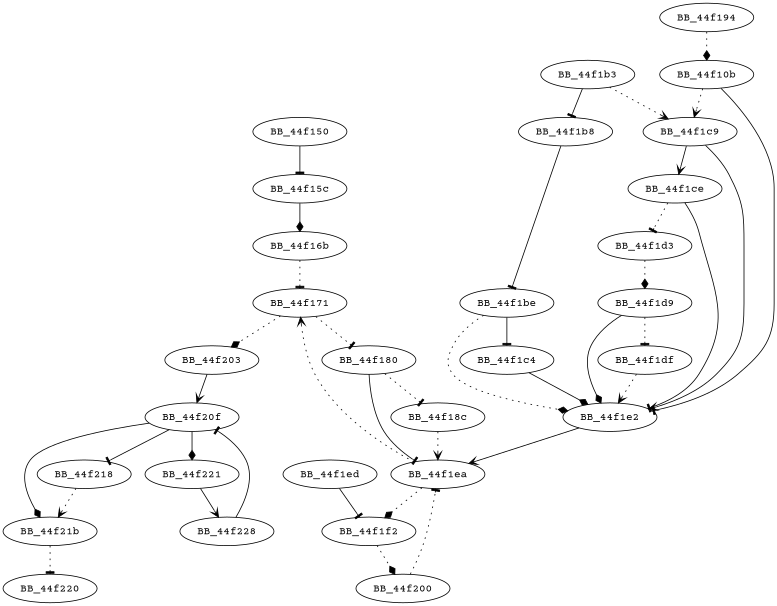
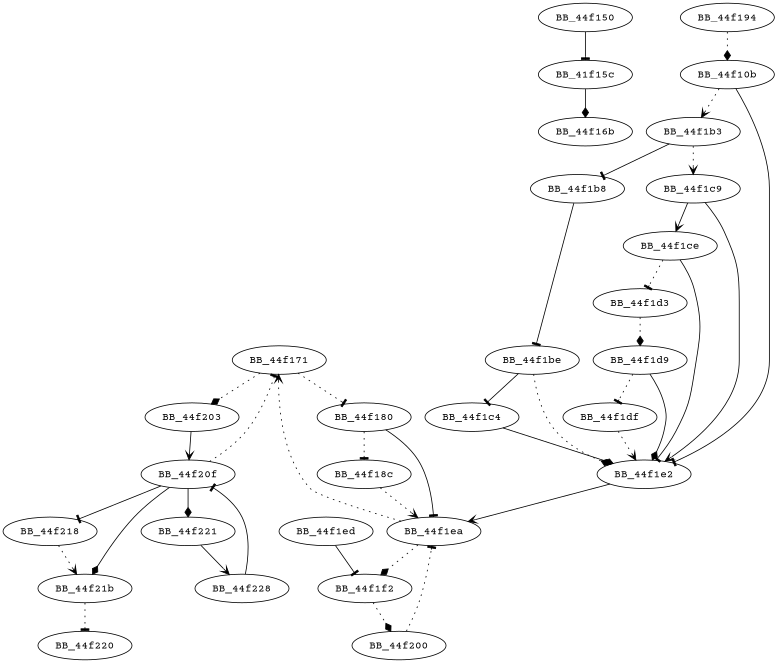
(700, 99) -> (712, 100)
(300, 189) -> (585, 75)
(300, 272) -> (250, 426)
